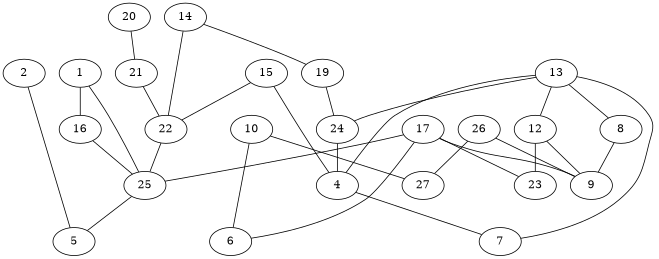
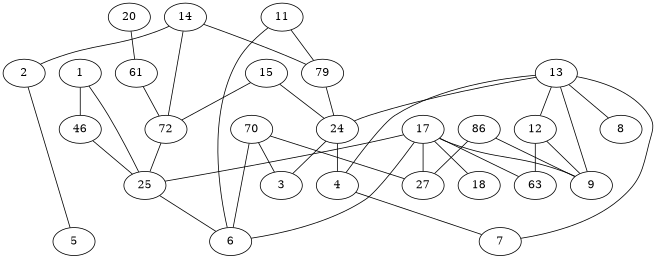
none -> (282, 17)
none -> (105, 45)
(136, 73) -> (136, 73)
(323, 73) -> (323, 73)
(80, 129) -> (80, 129)
(166, 129) -> (166, 129)
(252, 129) -> (252, 129)
(479, 129) -> (479, 129)
(301, 130) -> (302, 101)
none -> (423, 157)
(606, 157) -> (574, 129)
none -> (281, 185)
none -> (479, 185)
(535, 185) -> (535, 185)
(109, 214) -> (188, 214)
